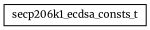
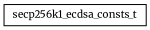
(75, 15) -> (75, 15)
